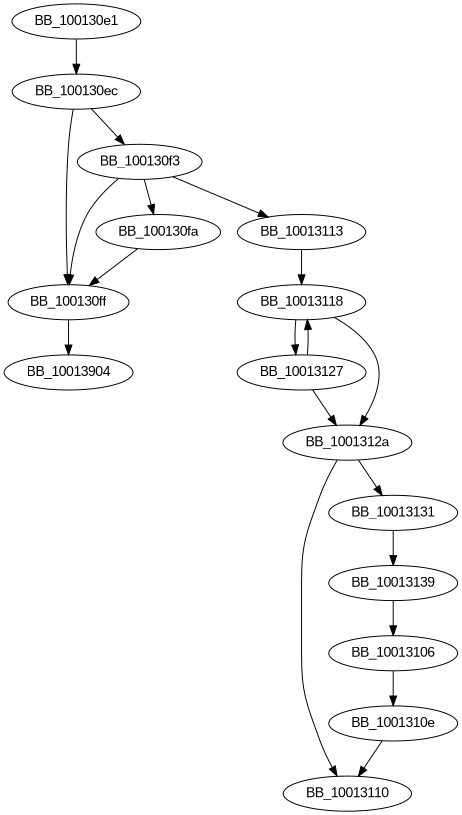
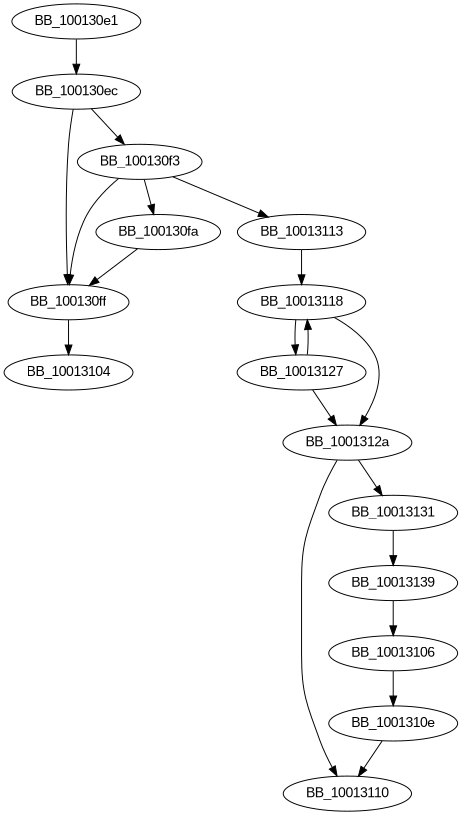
(69, 372) -> (69, 372)
